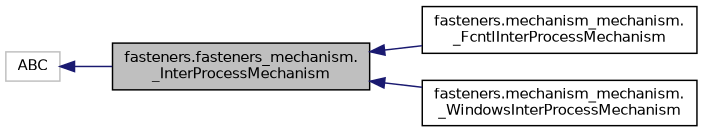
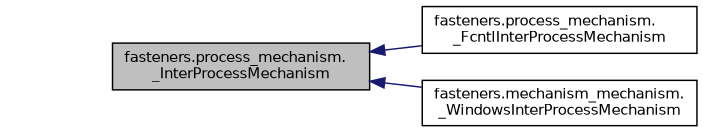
(560, 30) -> (560, 30)
(33, 66) -> none
(241, 66) -> (241, 66)
